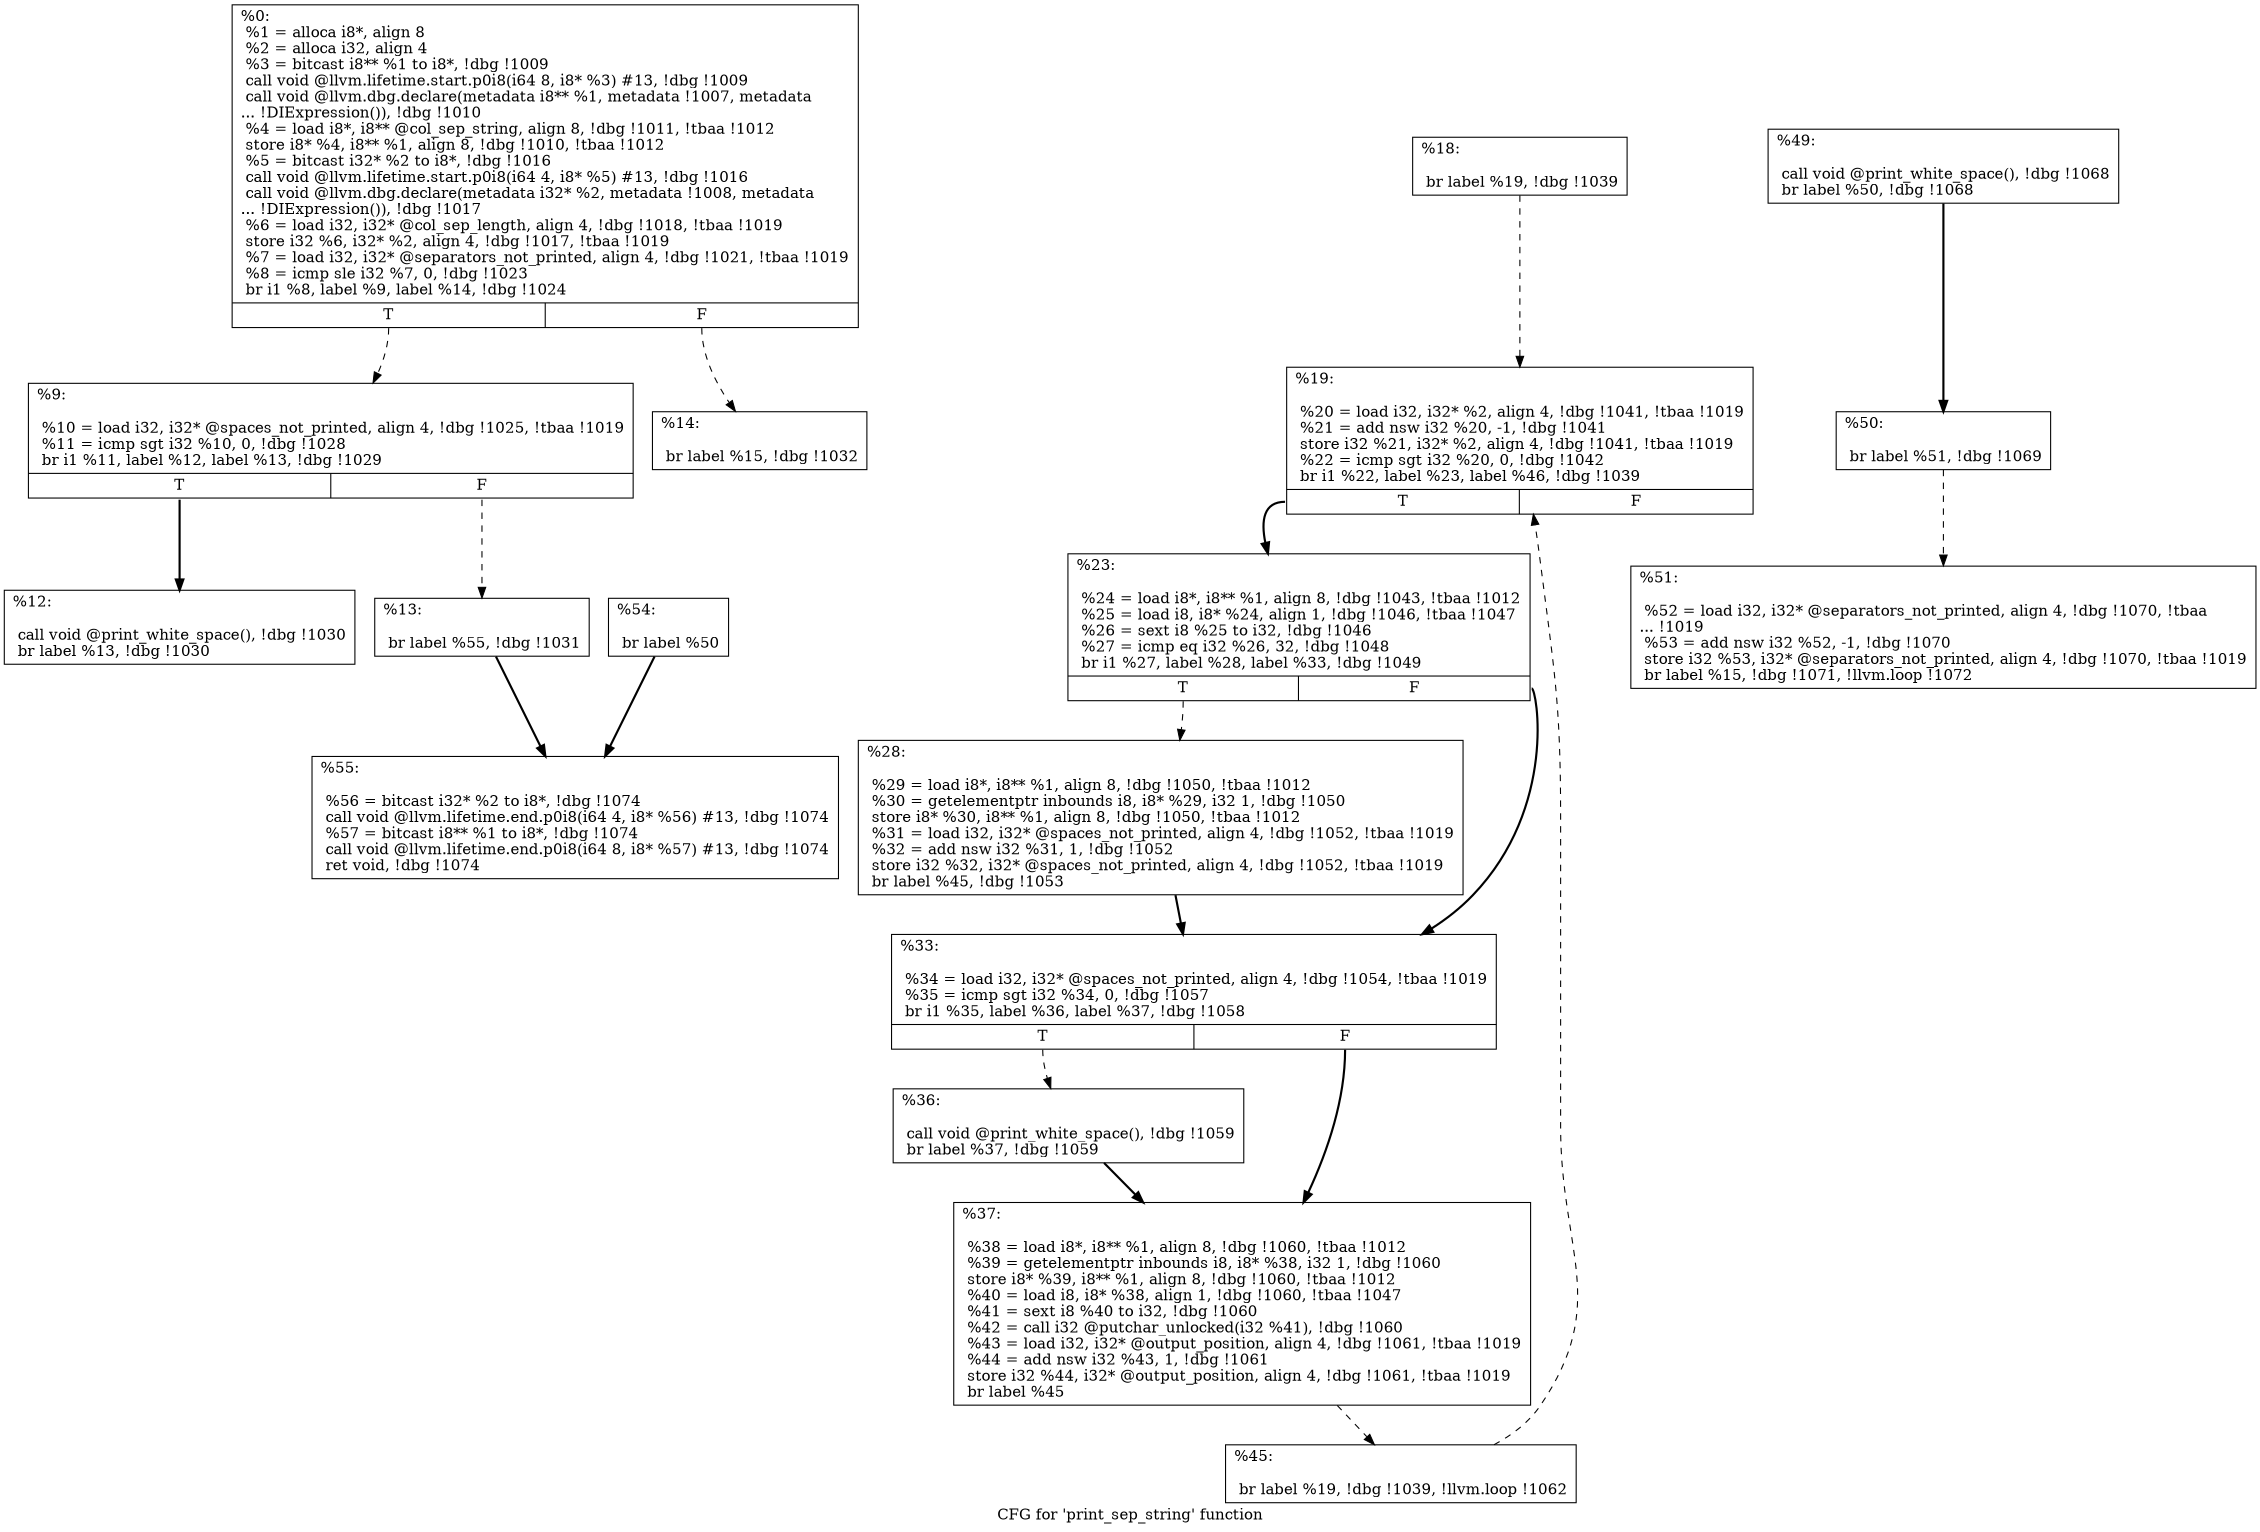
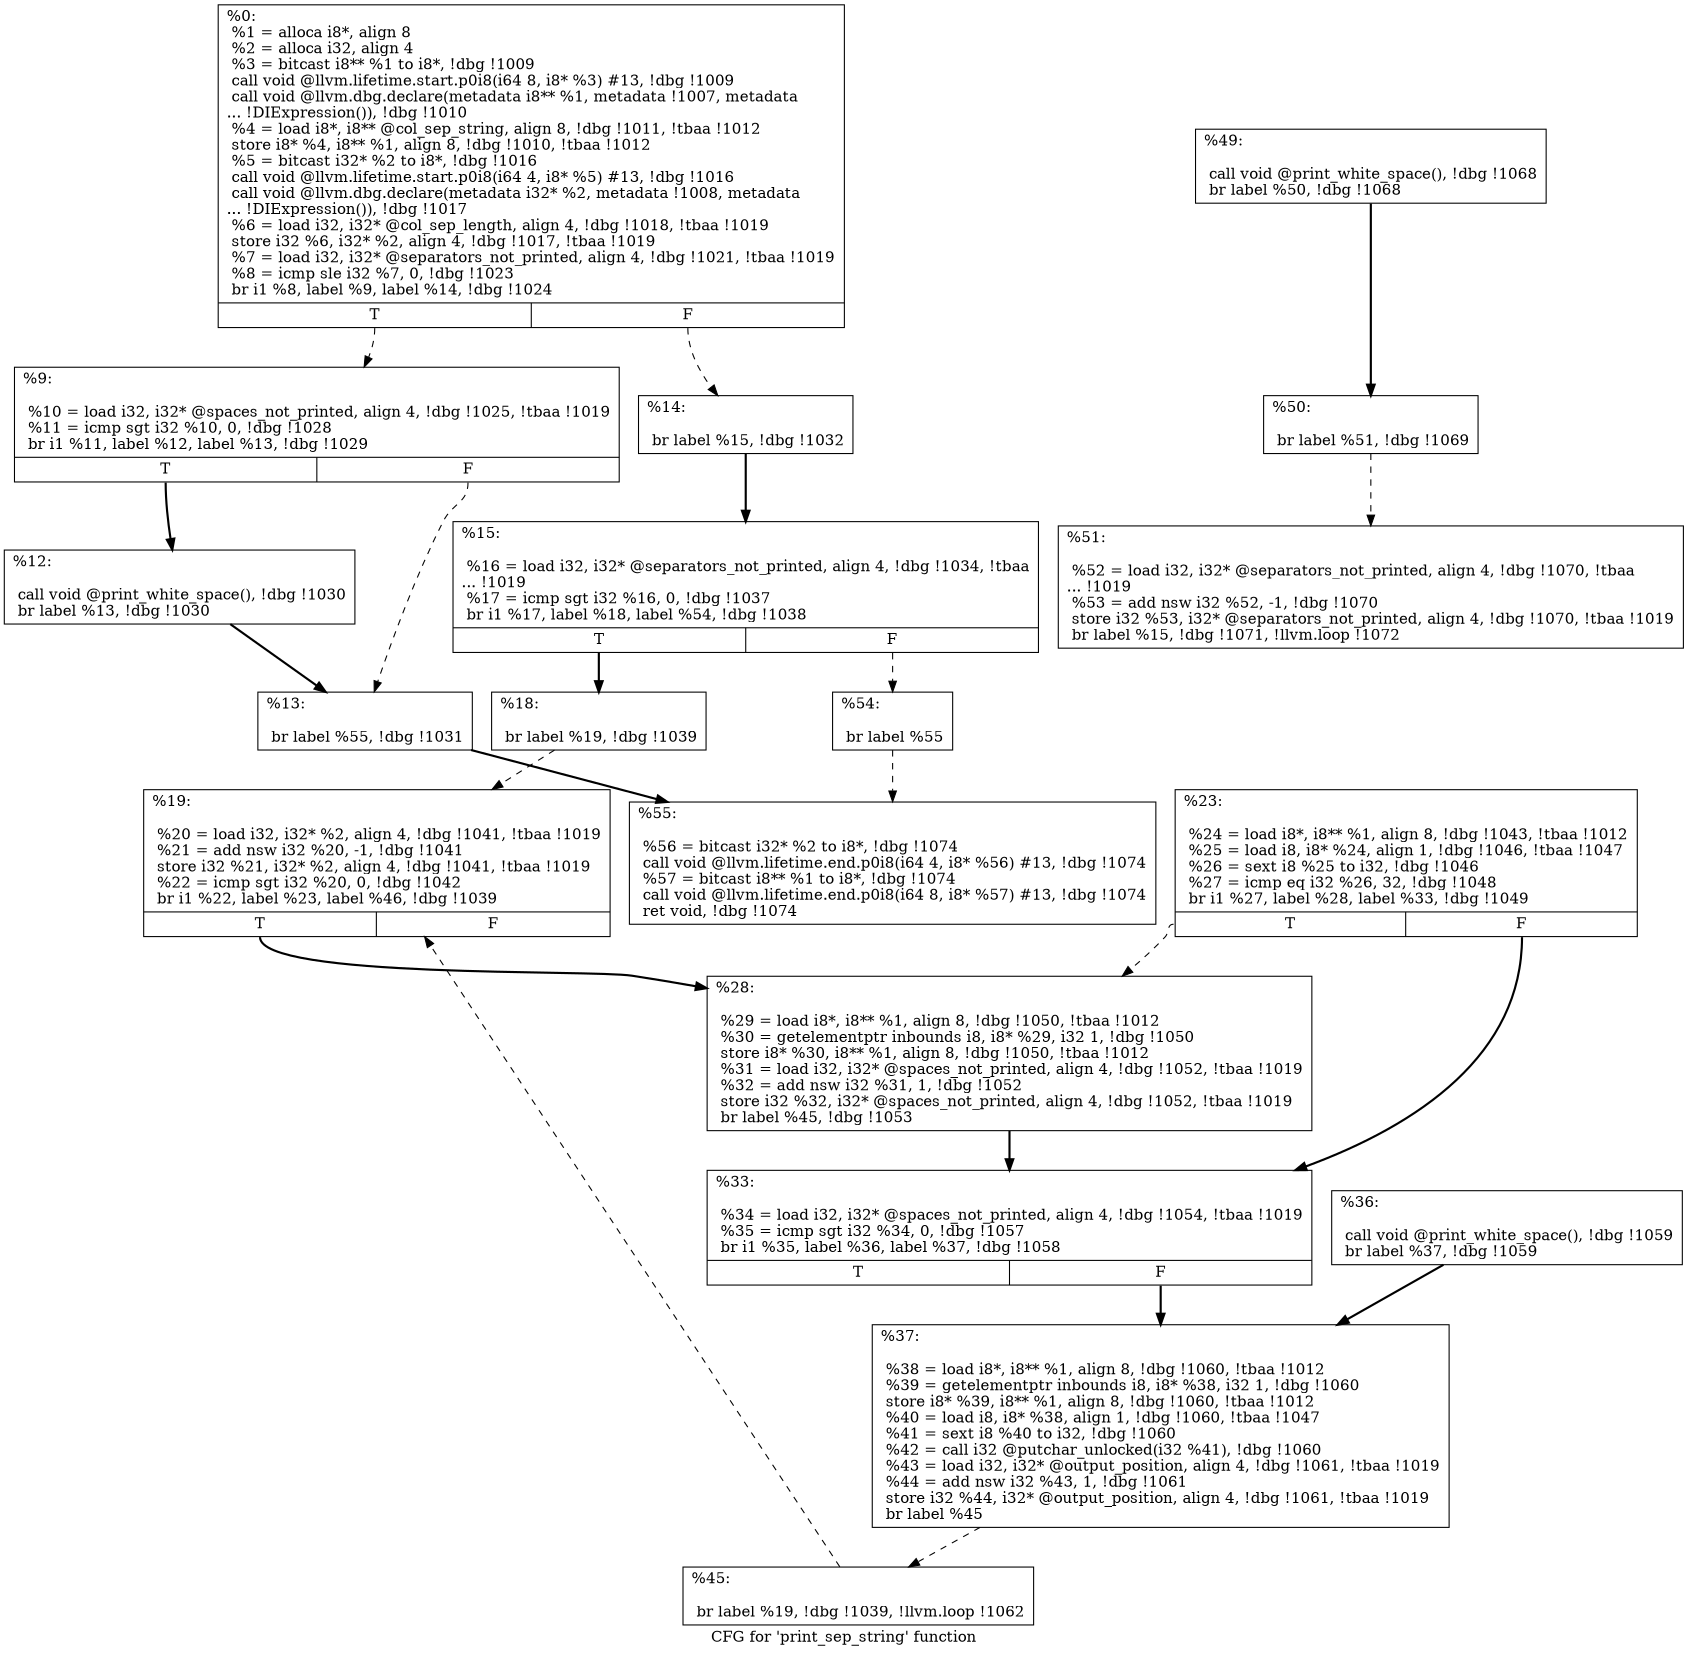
(1265, 516) -> (475, 971)
none -> (746, 587)
(669, 643) -> (893, 737)
none -> (274, 655)
(632, 701) -> (893, 770)
(1044, 1064) -> none
